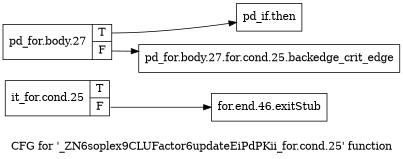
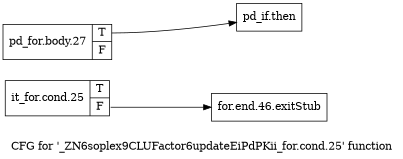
(269, 58) -> none
